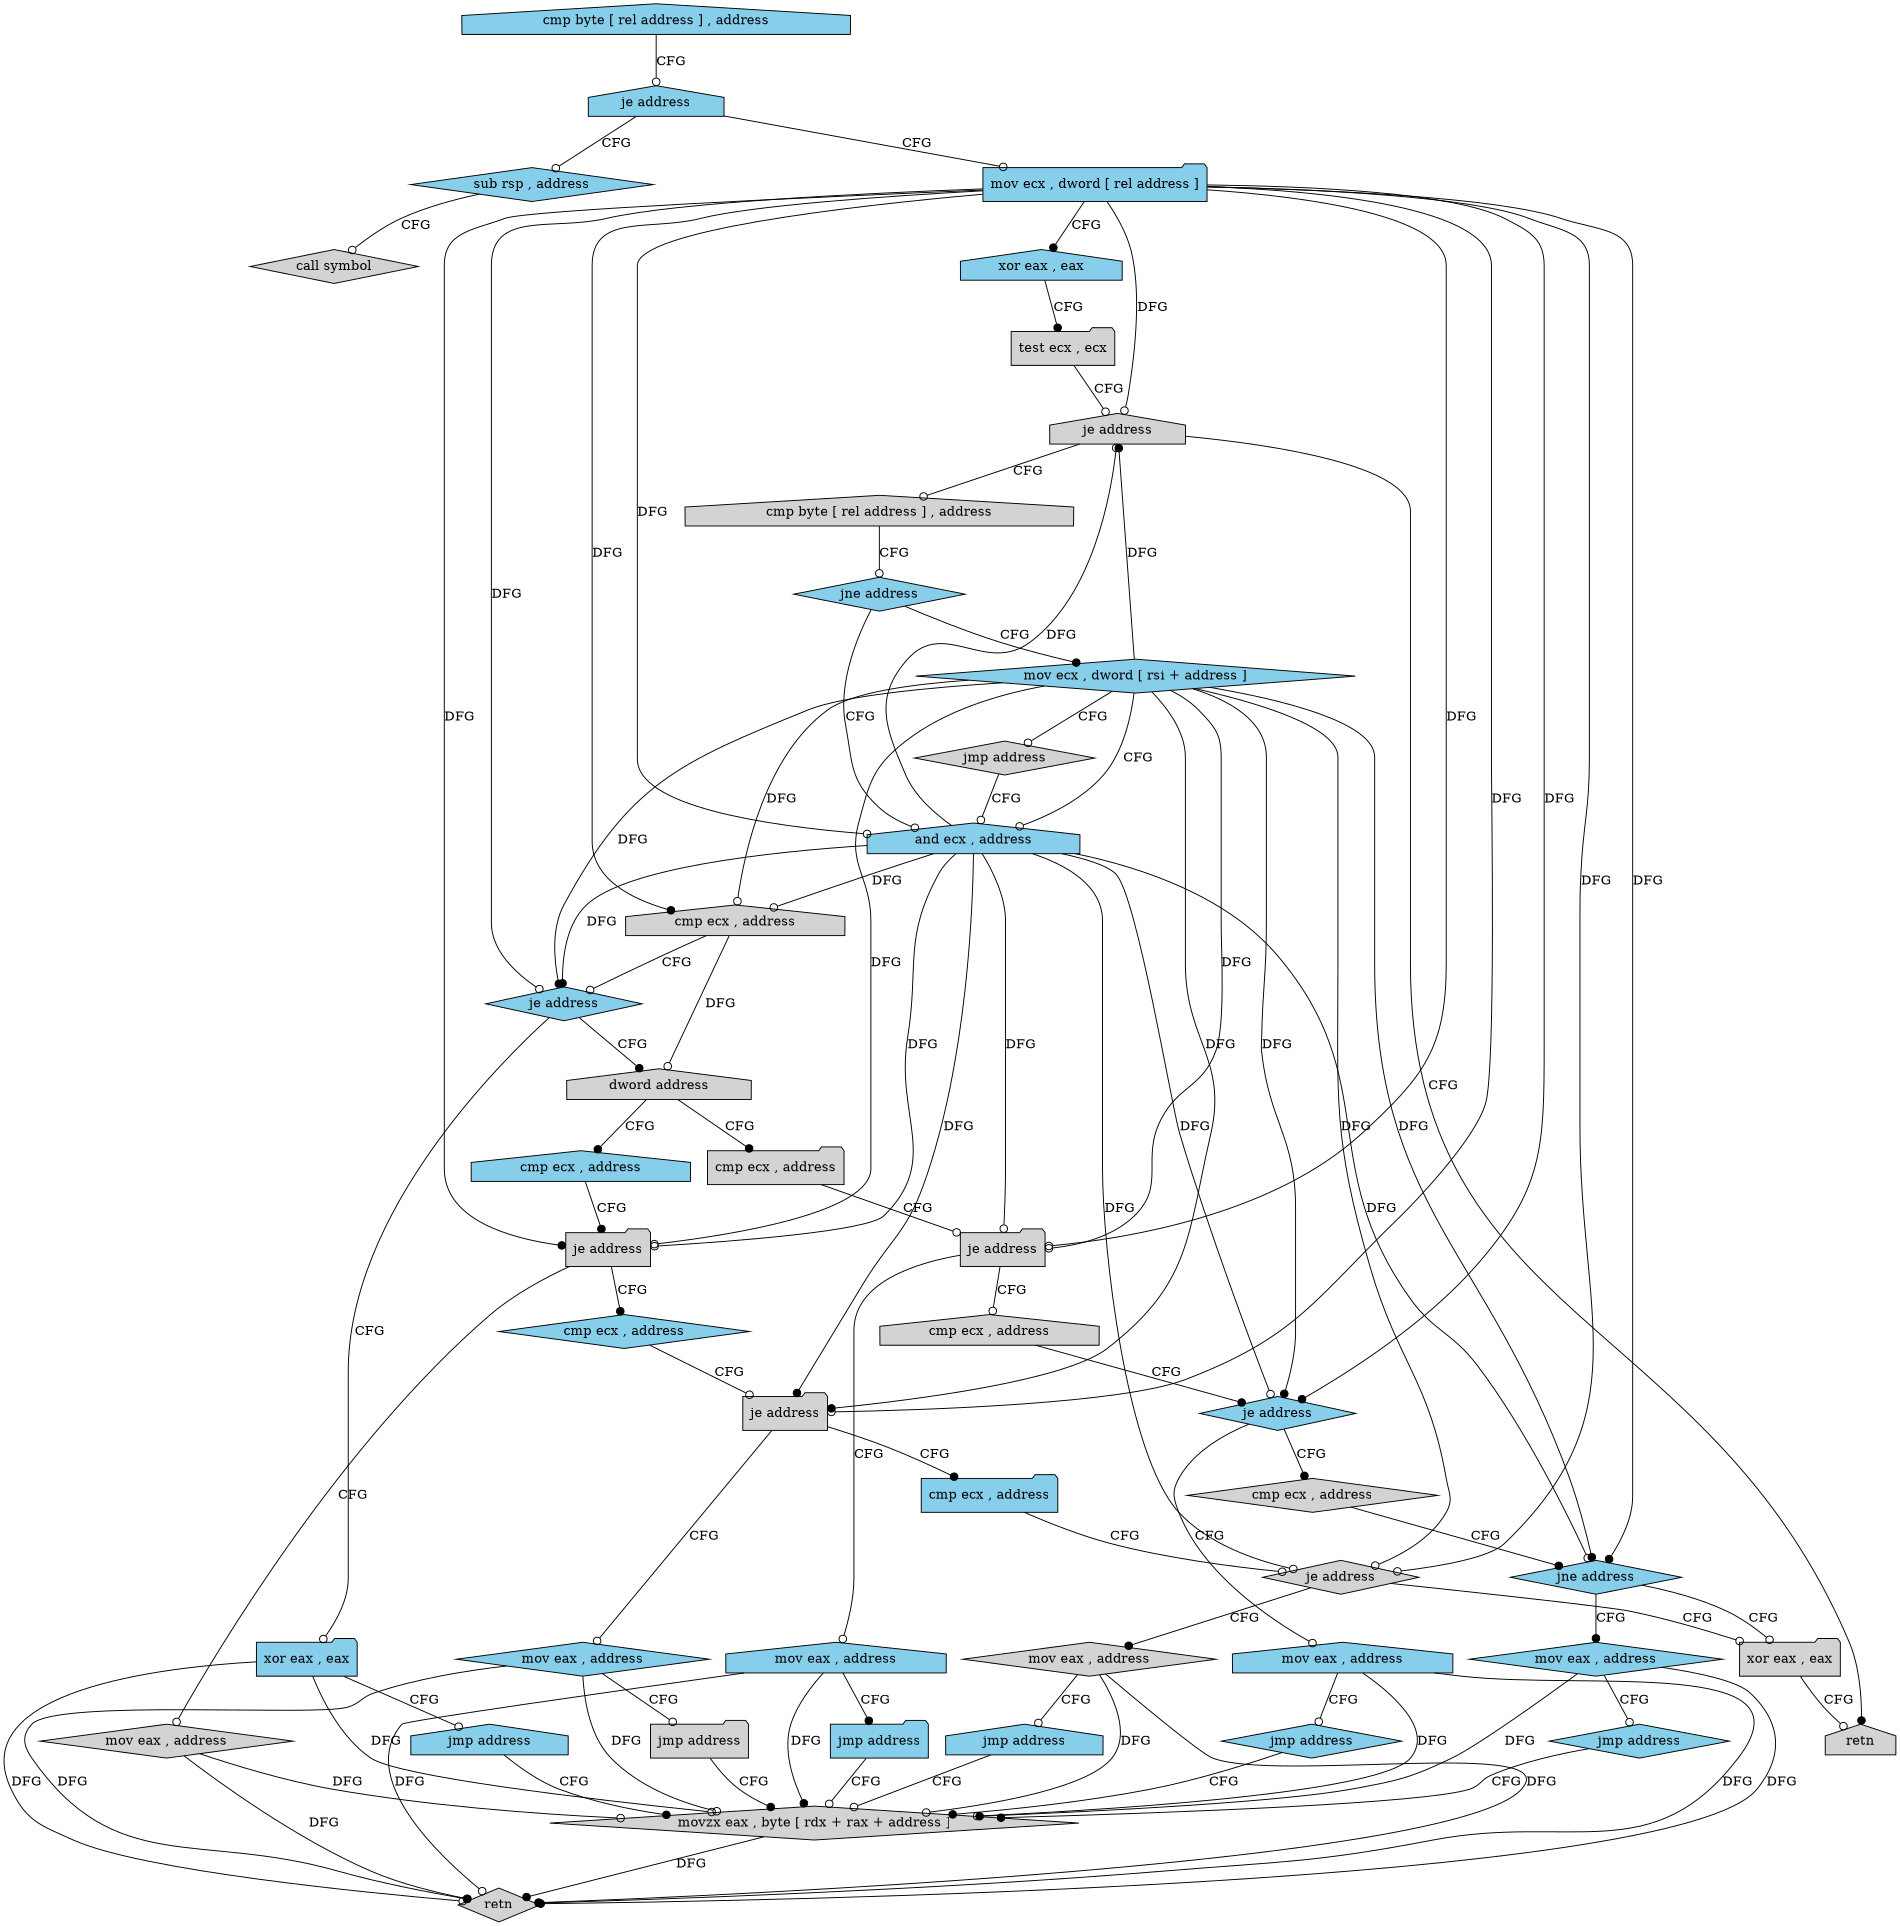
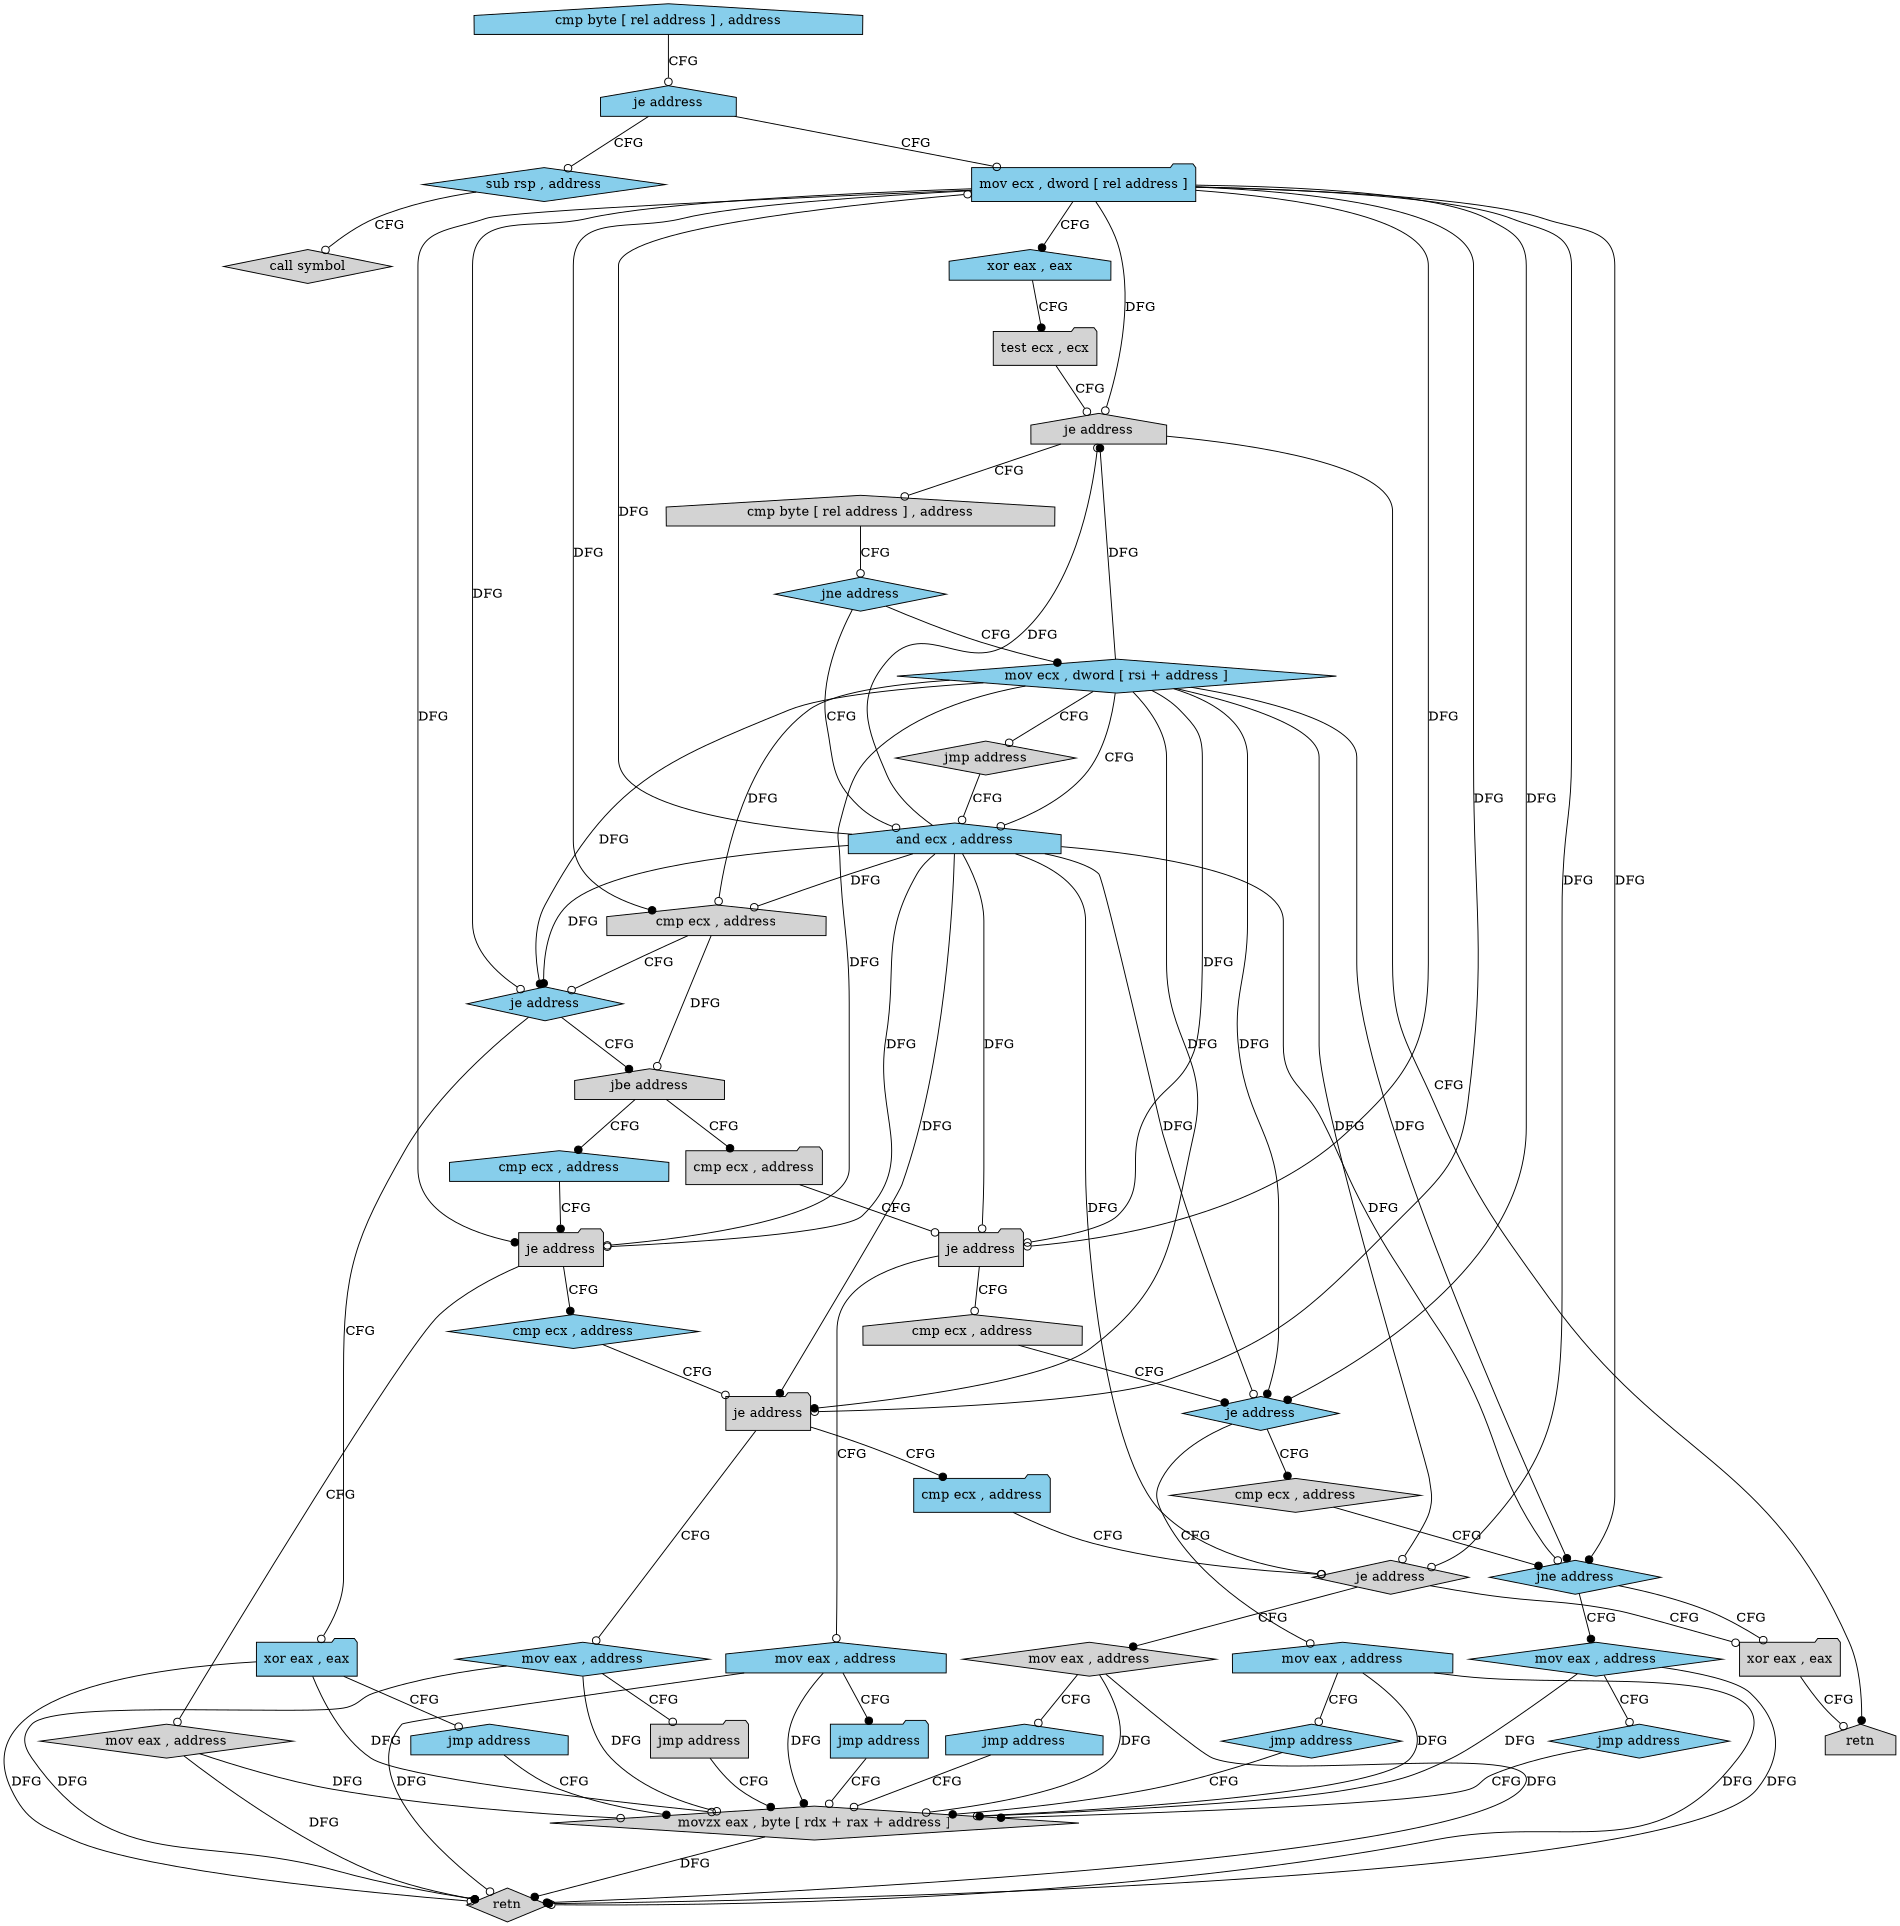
(637, 458) -> (619, 462)
(659, 1086) -> (650, 1086)
